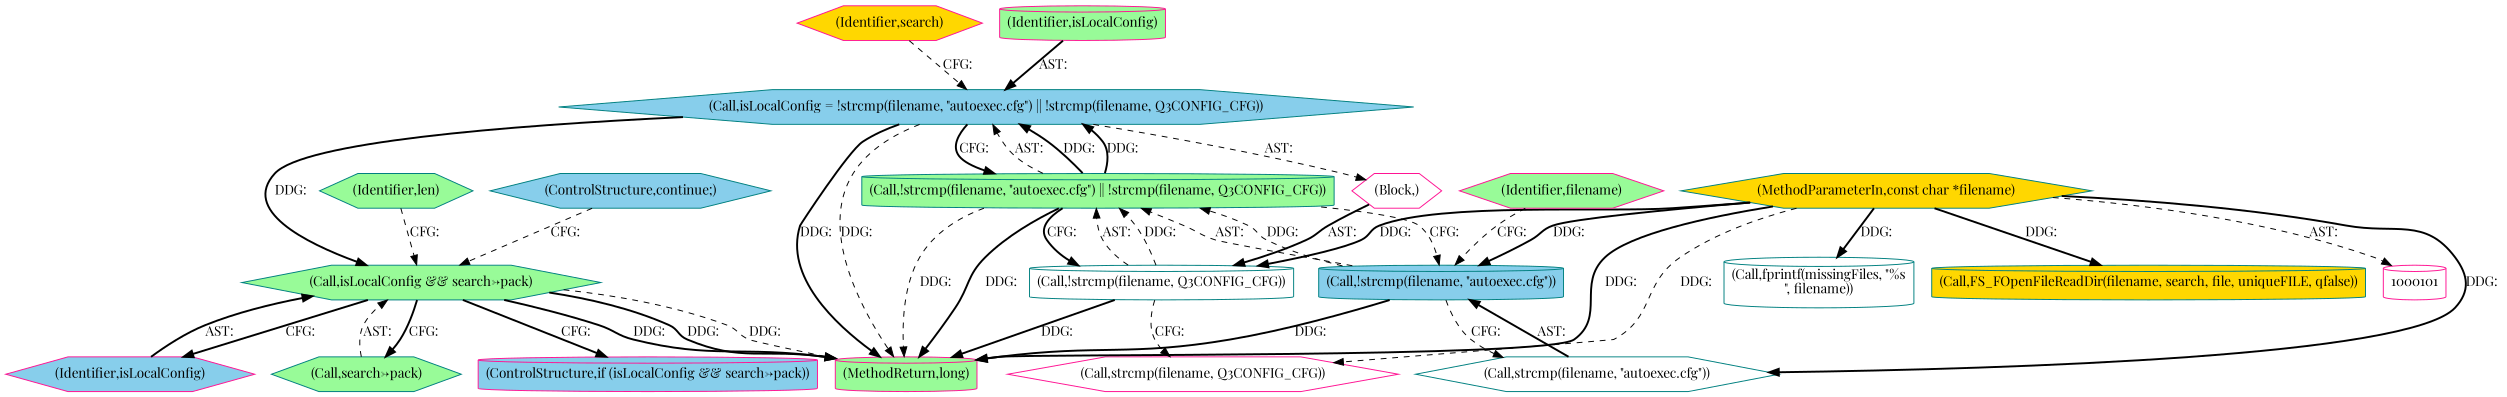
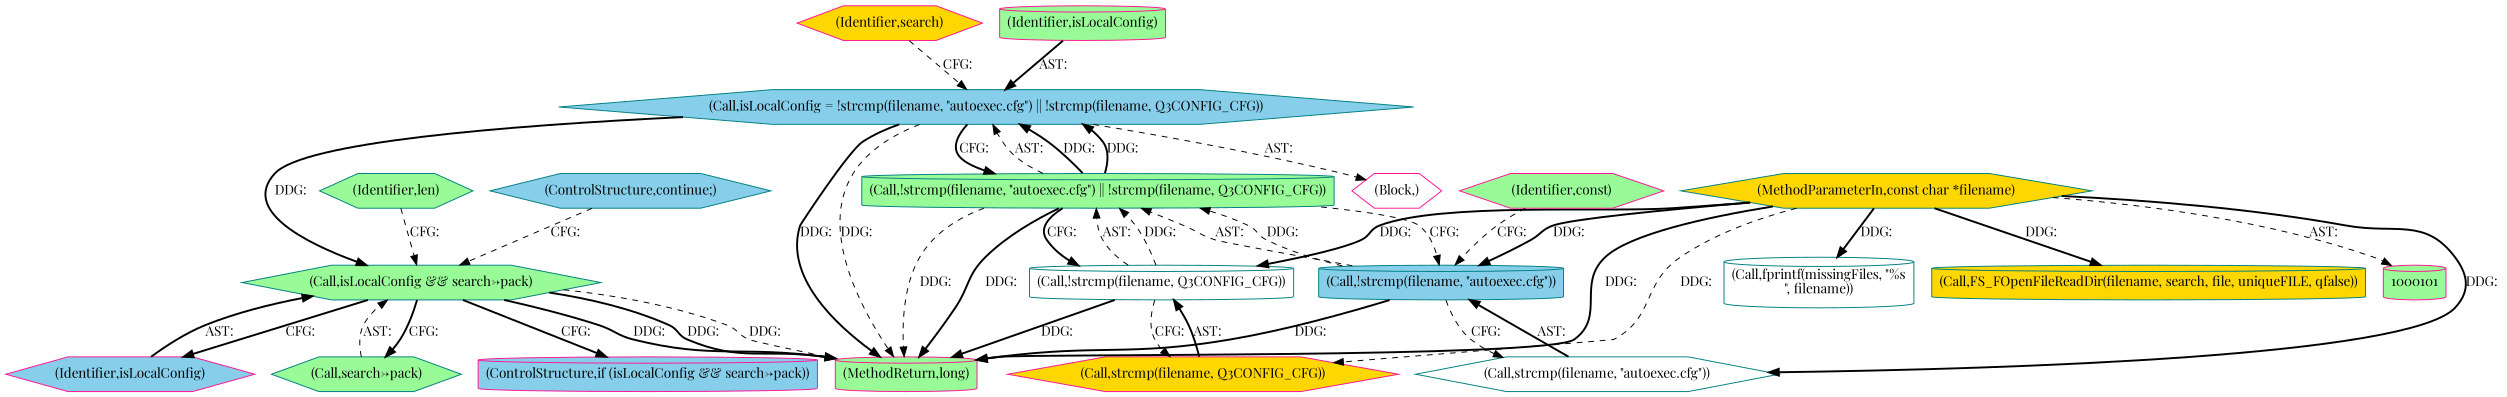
(1562, 191) -> (1562, 191)
(1309, 239) -> (1191, 332)
(2415, 283) -> (2415, 283)
(1203, 374) -> (1203, 374)
